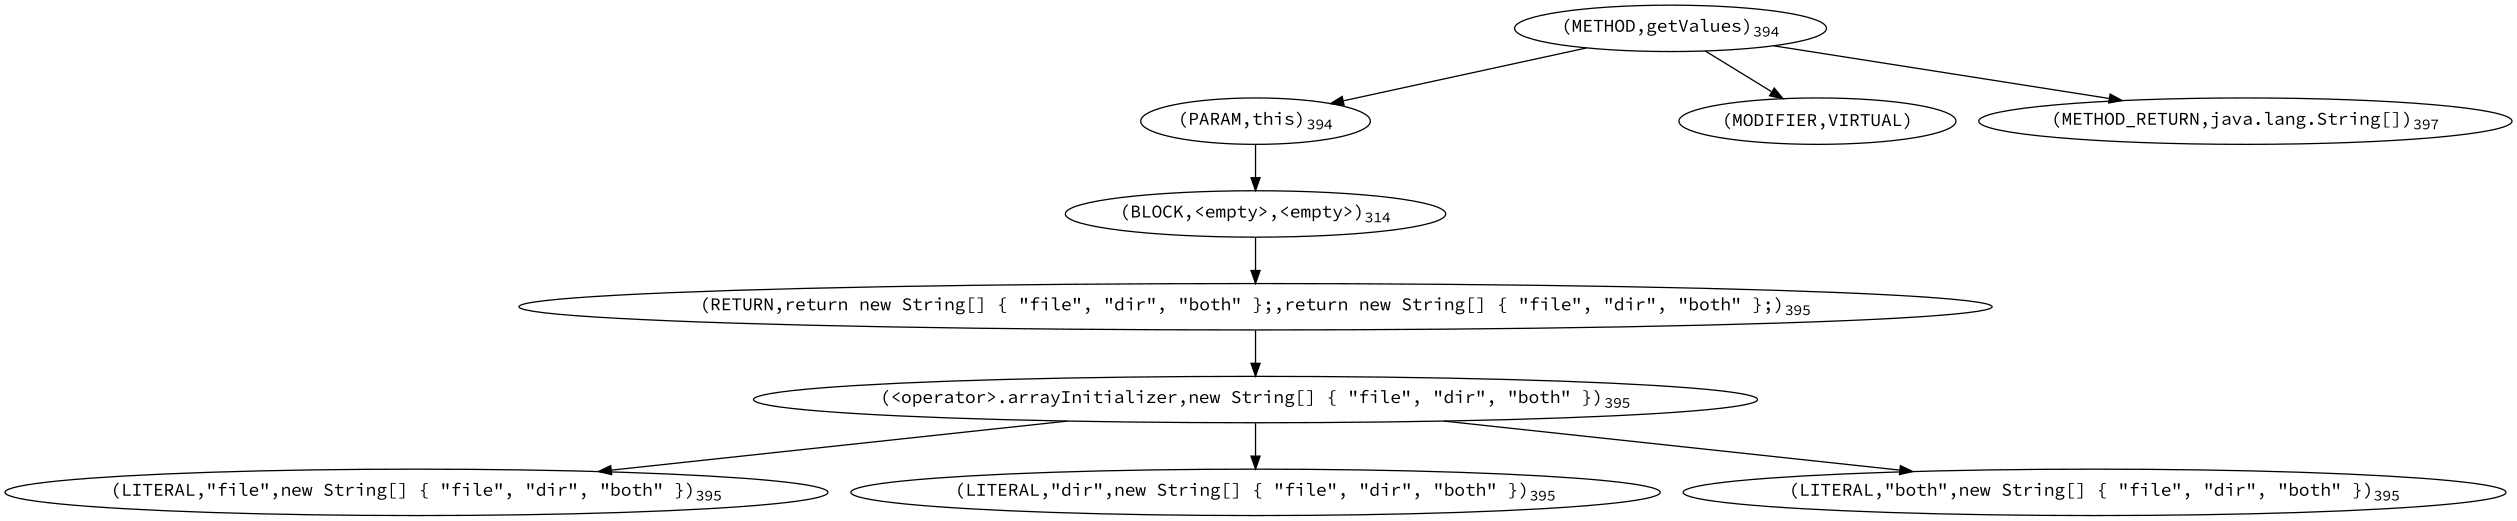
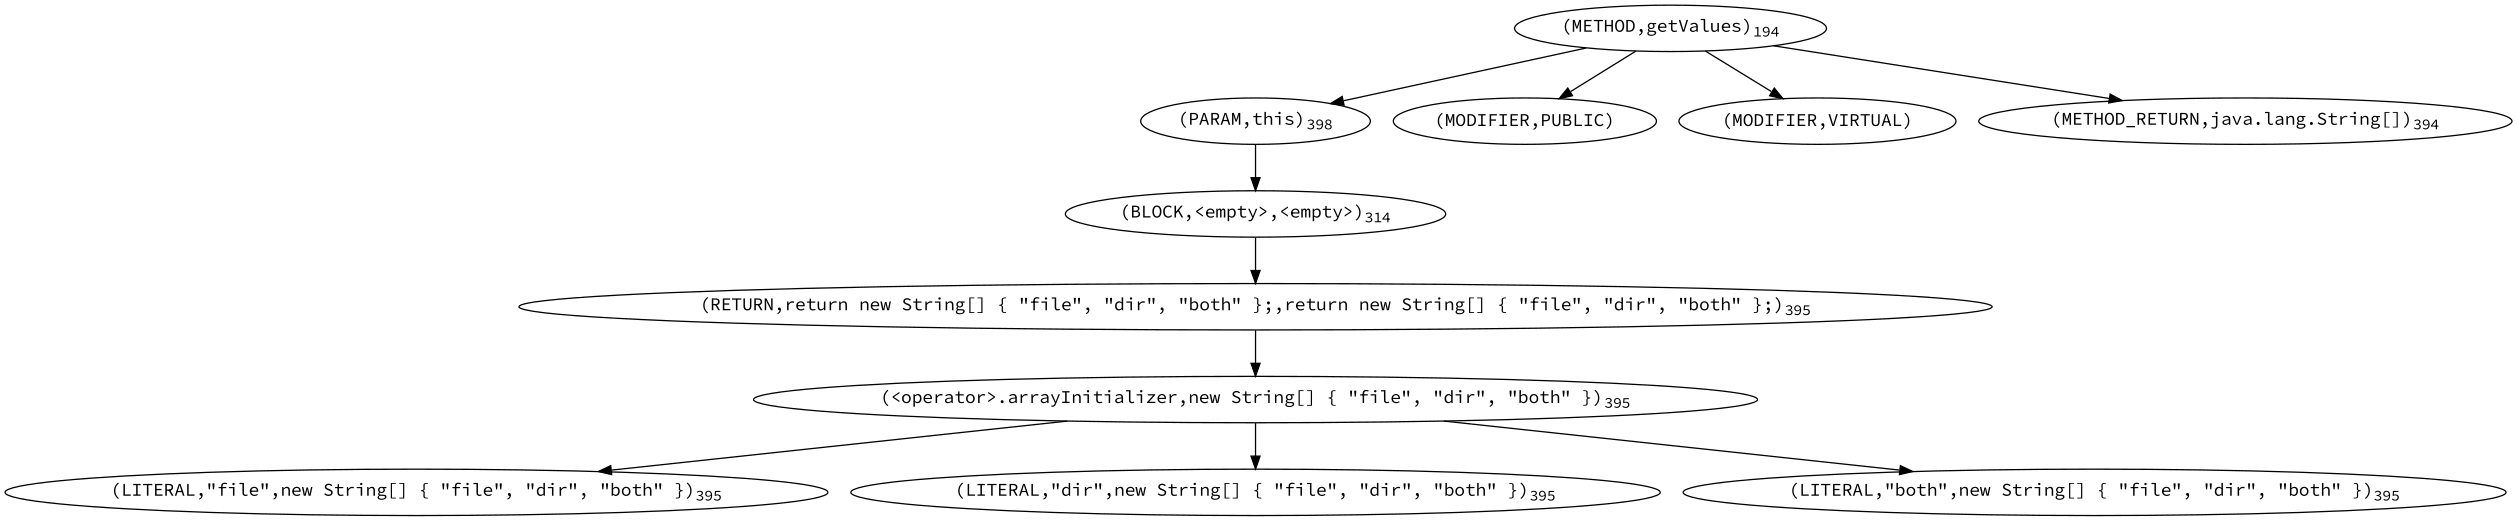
(1767, 26) -> (1767, 26)
(1320, 119) -> (1320, 119)
(2426, 119) -> (2426, 119)
none -> (1525, 121)
